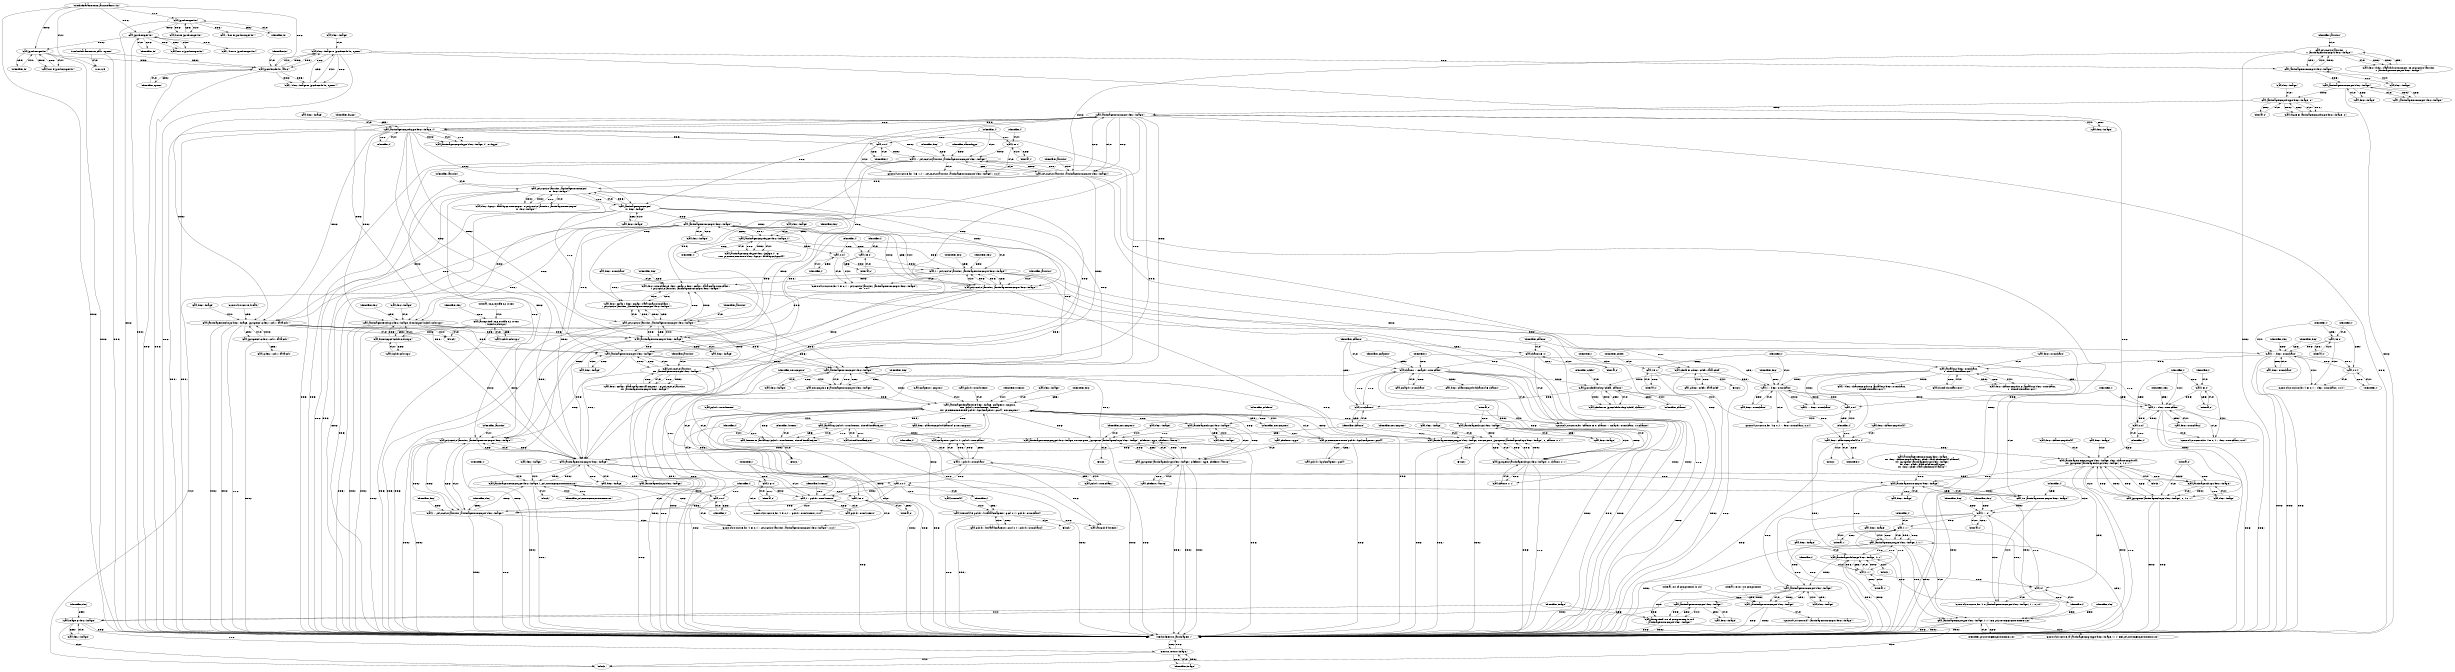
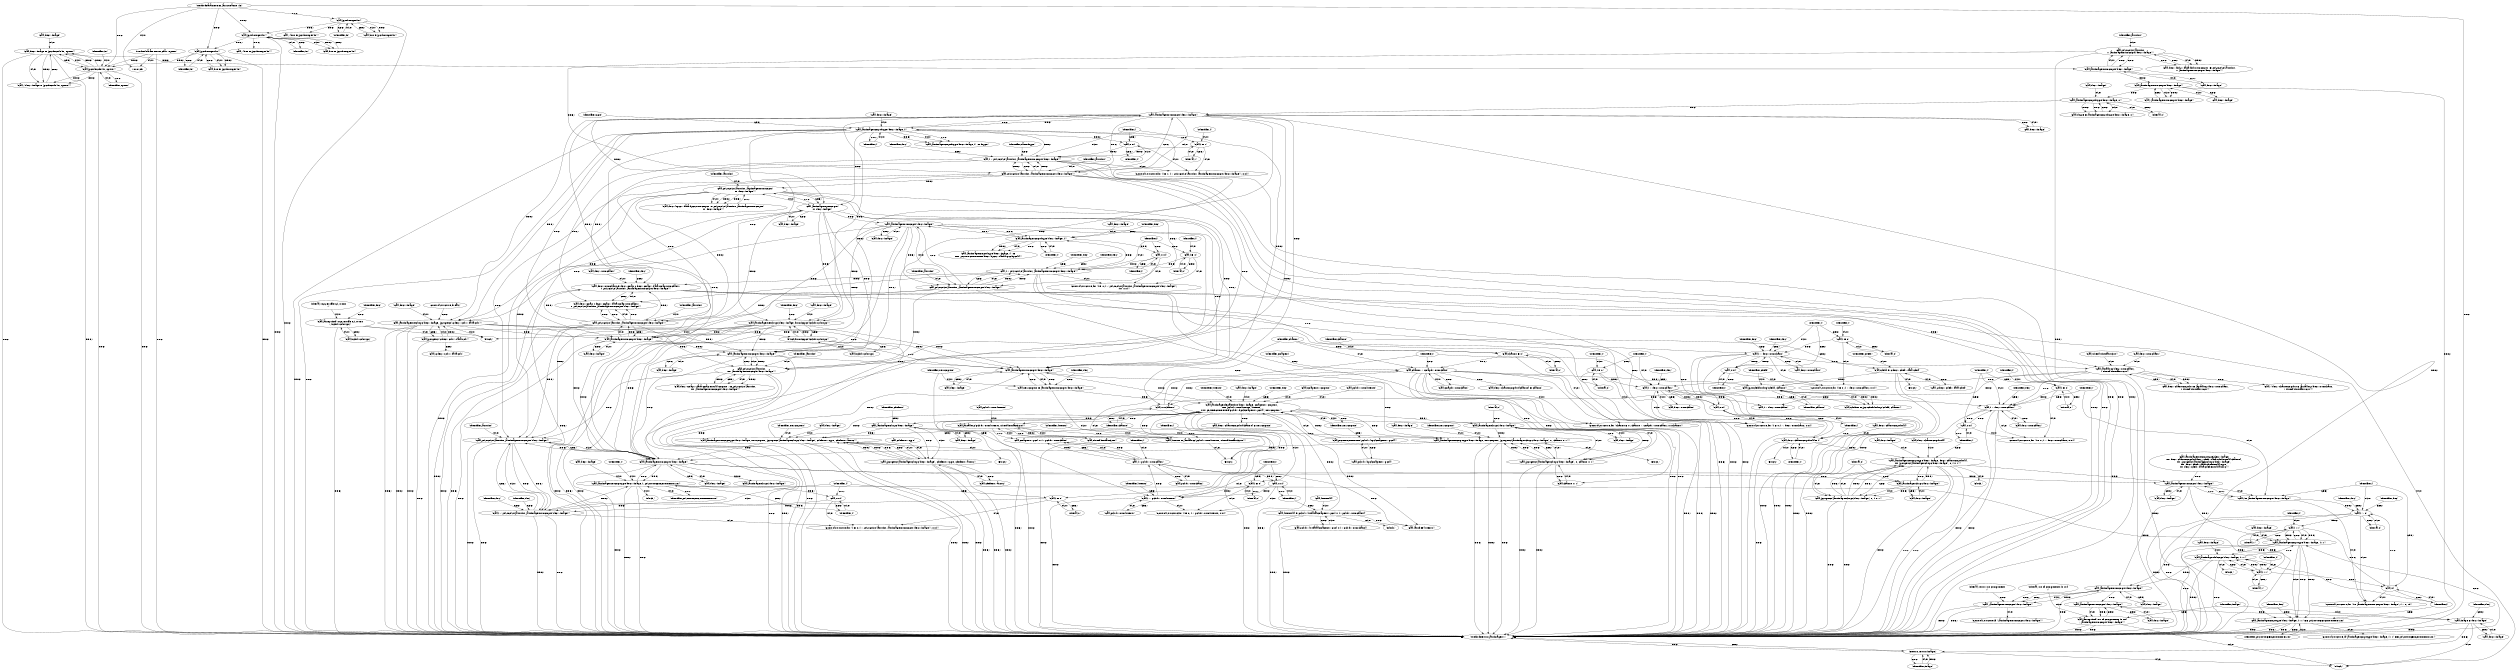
(274, 69) -> (99, 69)
(345, 115) -> (592, 115)
(393, 339) -> (808, 339)
(1948, 378) -> none
(1104, 528) -> (1421, 528)
(1358, 611) -> none
(1589, 622) -> none
